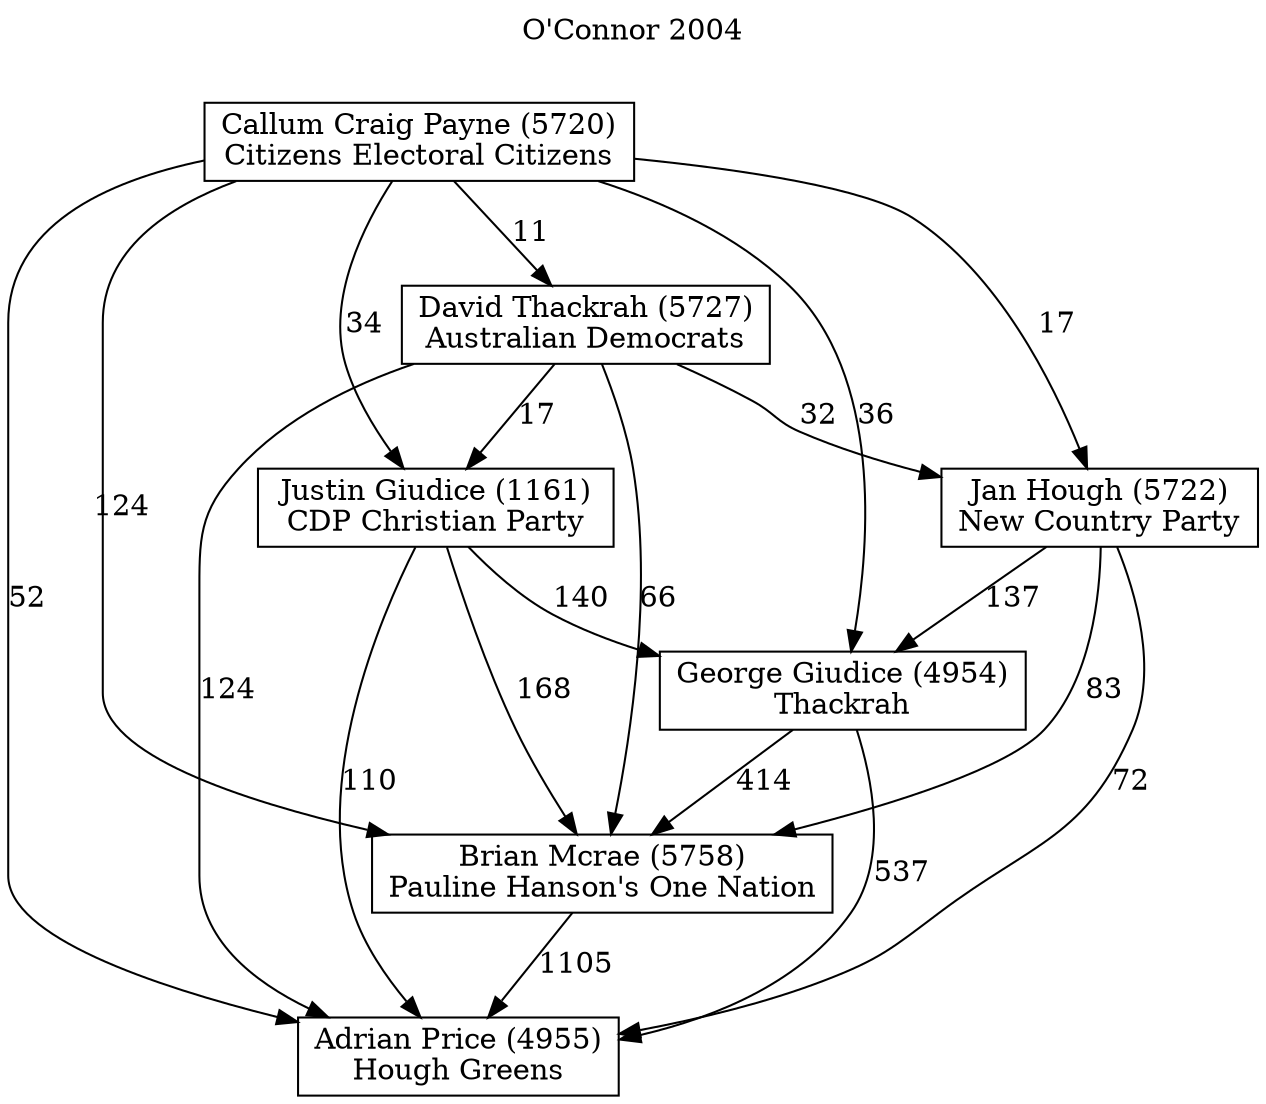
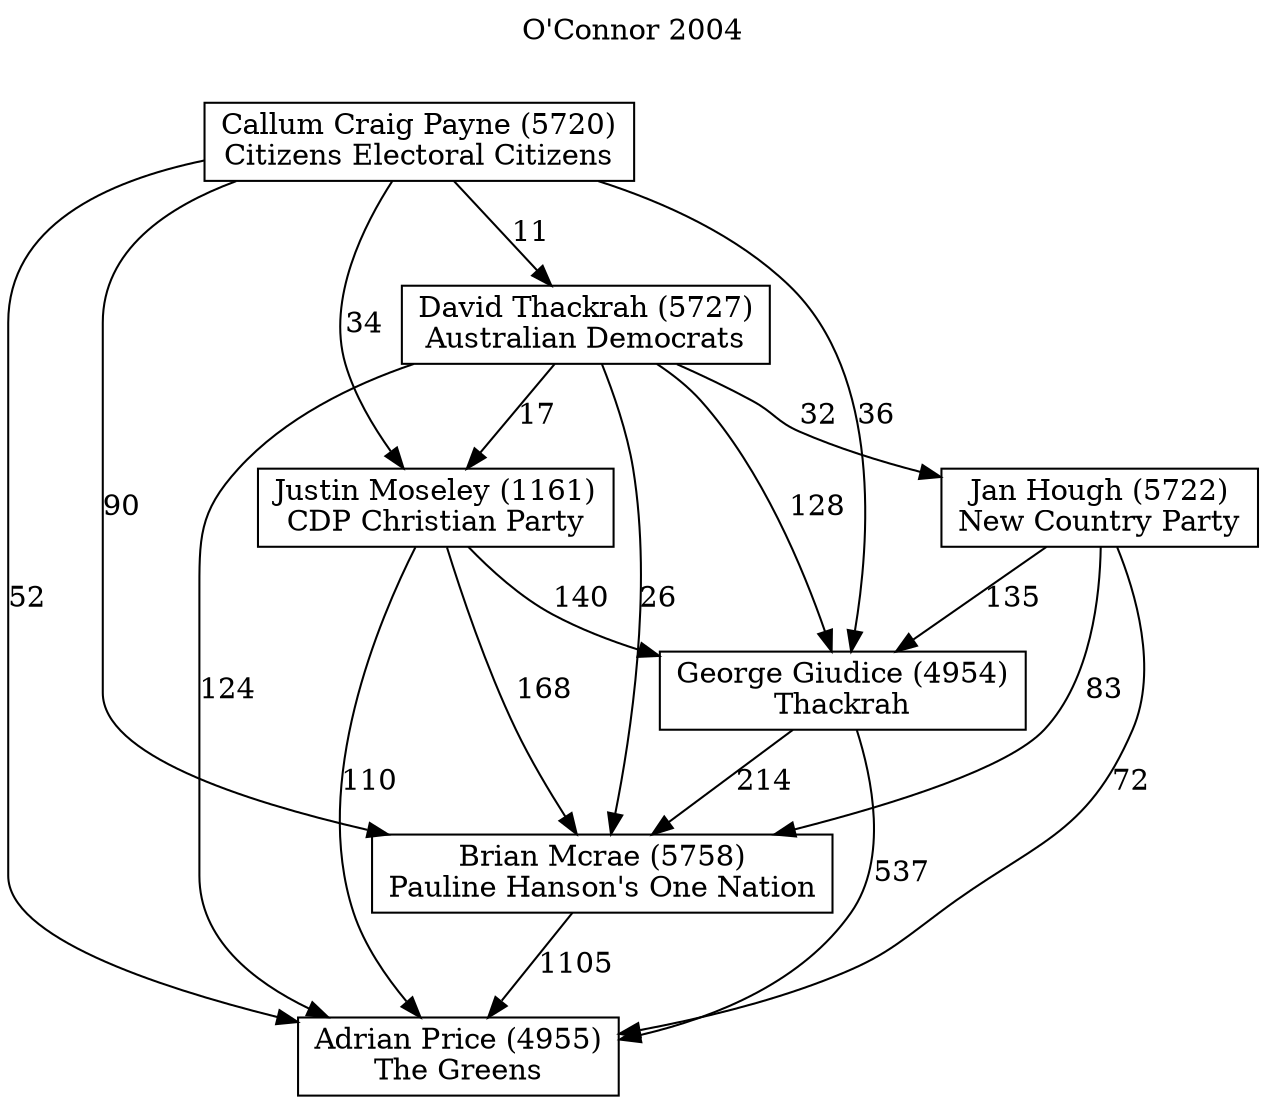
(914, 219) -> none
none -> (760, 485)
(122, 508) -> (122, 508)
(436, 508) -> (436, 508)
(659, 599) -> (659, 599)
(1013, 599) -> (1013, 599)
(765, 782) -> (765, 782)
(458, 1057) -> (458, 1057)
